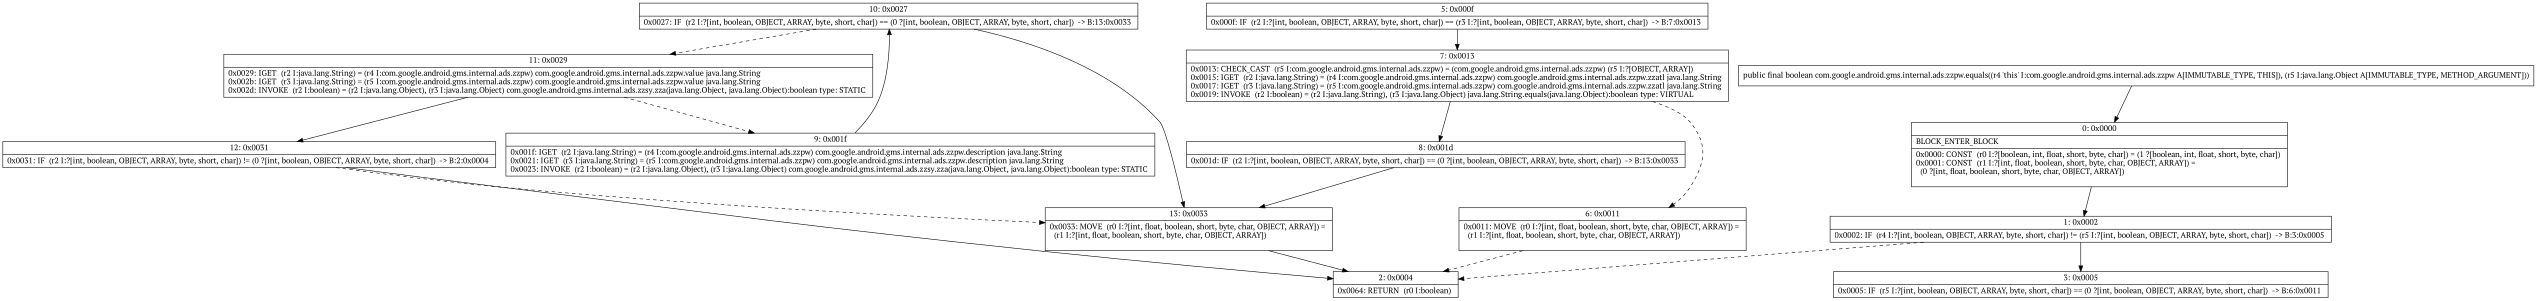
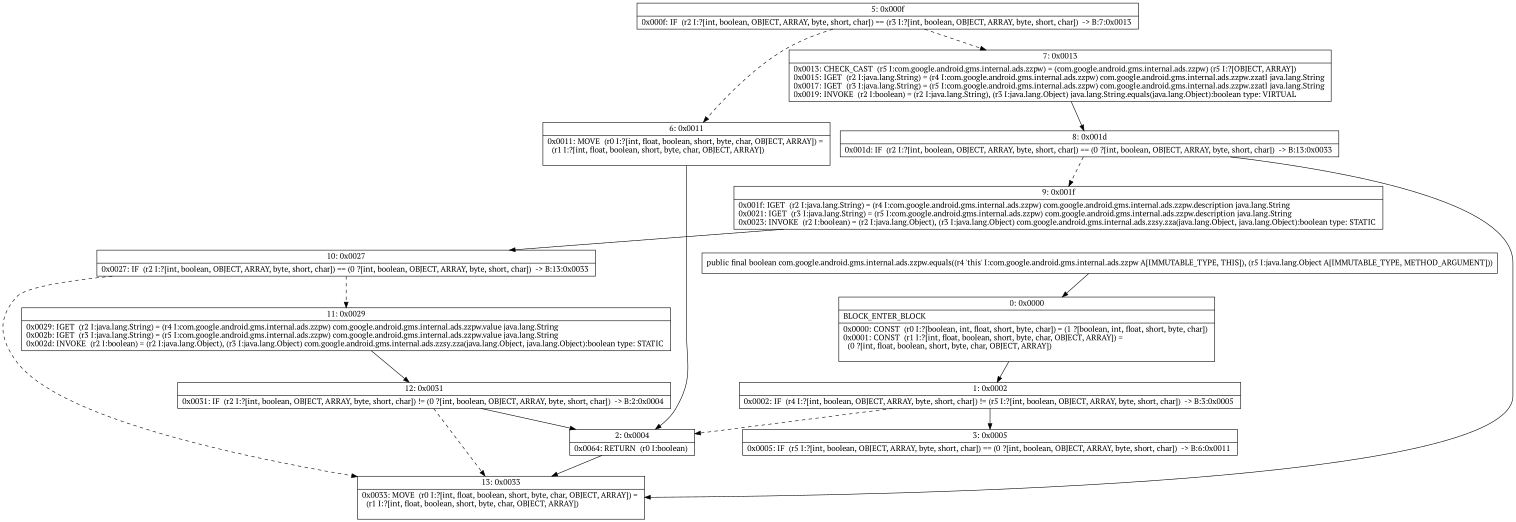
(1457, 37) -> (952, 39)
(1111, 82) -> (96, 411)
(687, 114) -> (1077, 169)
(1702, 145) -> (763, 64)
(1306, 260) -> (580, 465)
(1486, 260) -> (686, 300)
